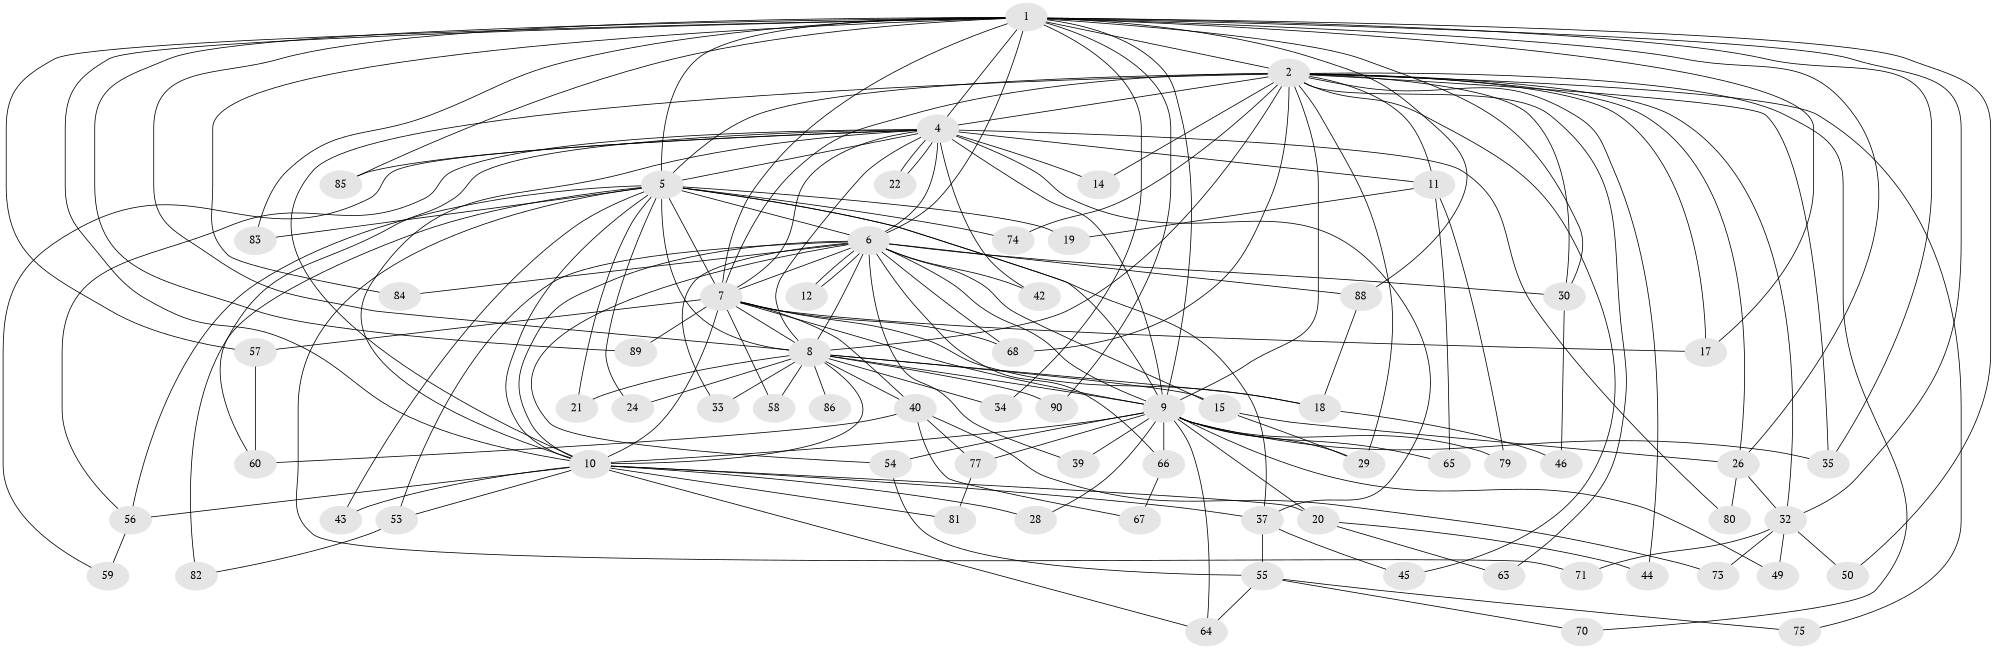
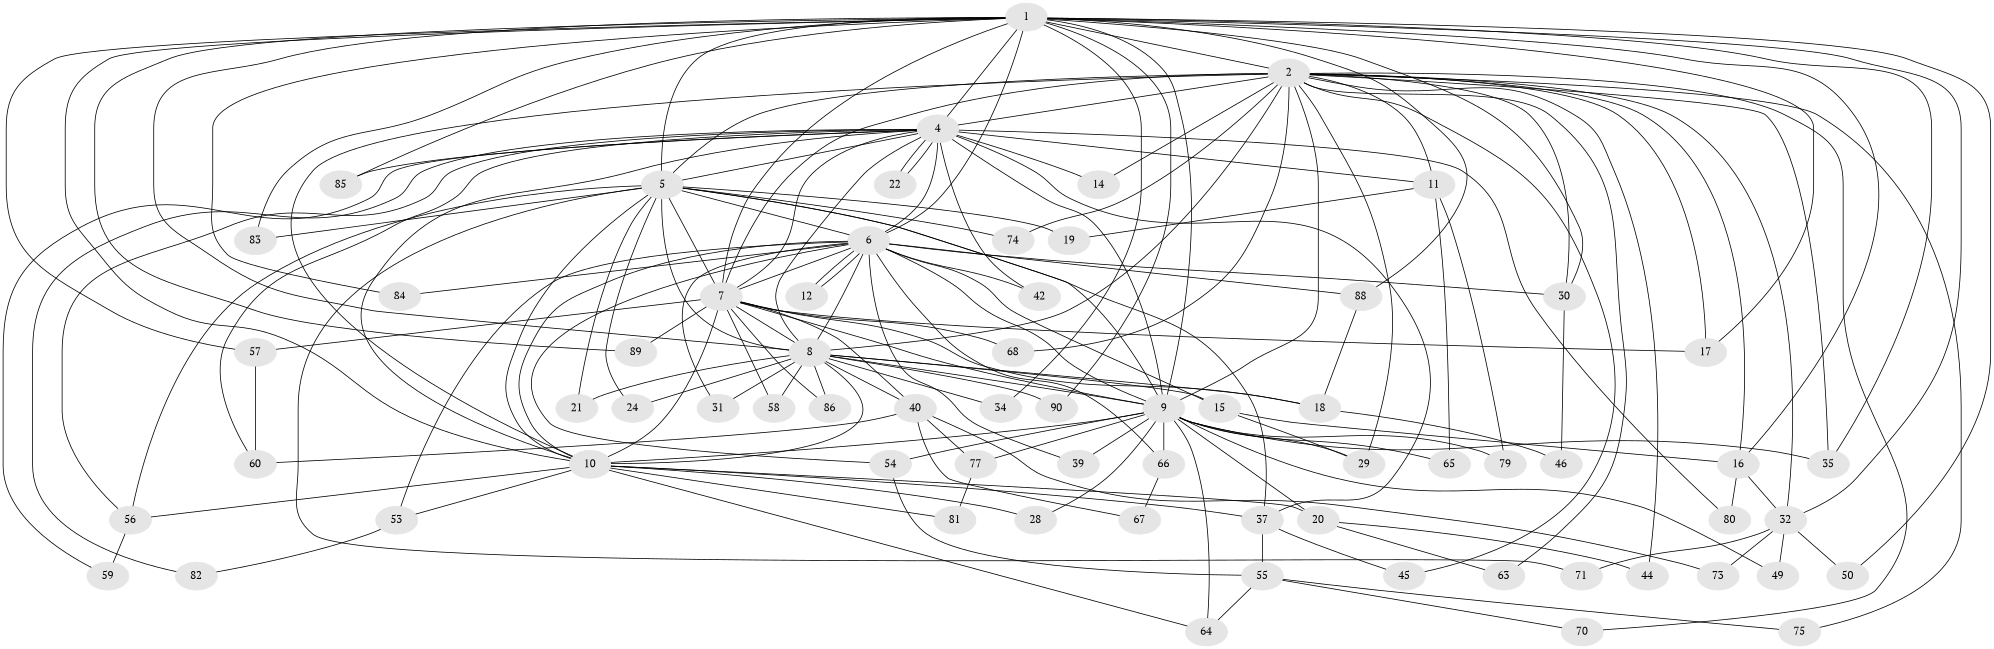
(331, 268) -> (388, 201)
(940, 298) -> none
none -> (770, 353)
(718, 408) -> (718, 408)
(1738, 464) -> (1738, 464)
(341, 520) -> none
